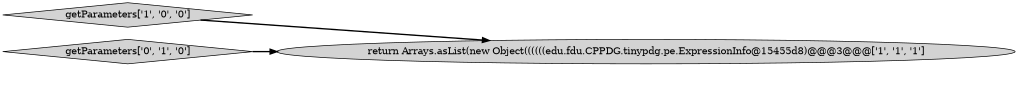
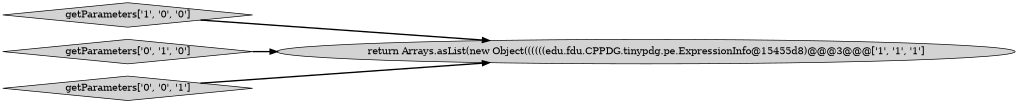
none -> (128, 88)
